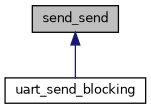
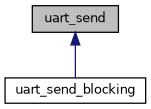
(75, 19) -> (75, 19)
